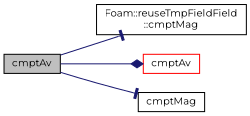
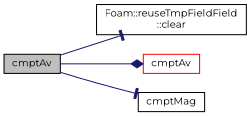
(171, 20) -> (171, 20)
